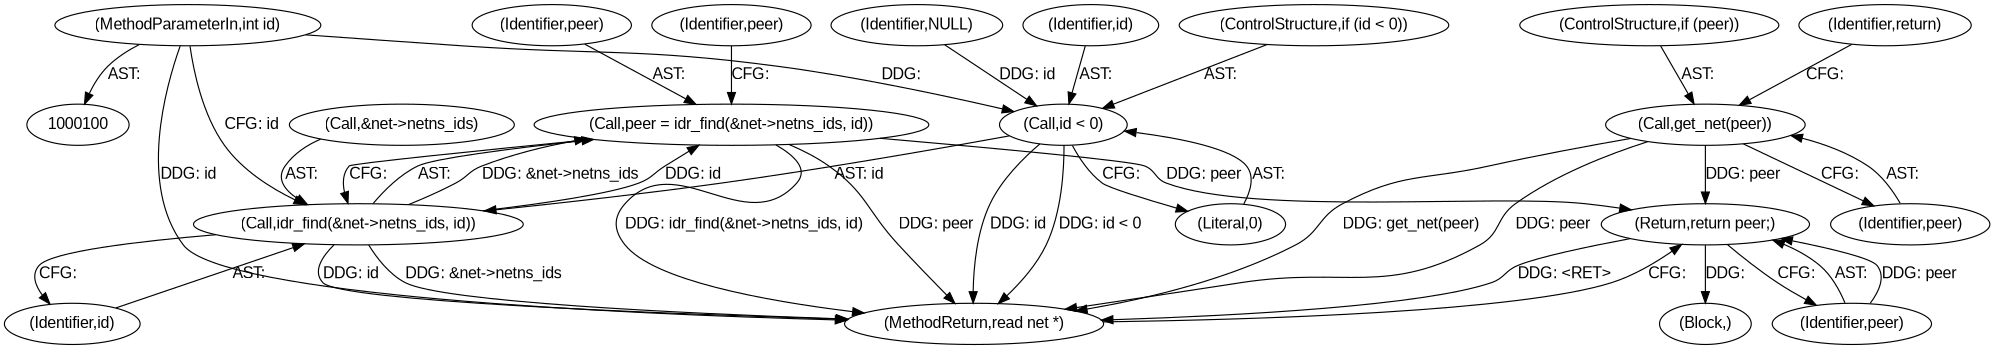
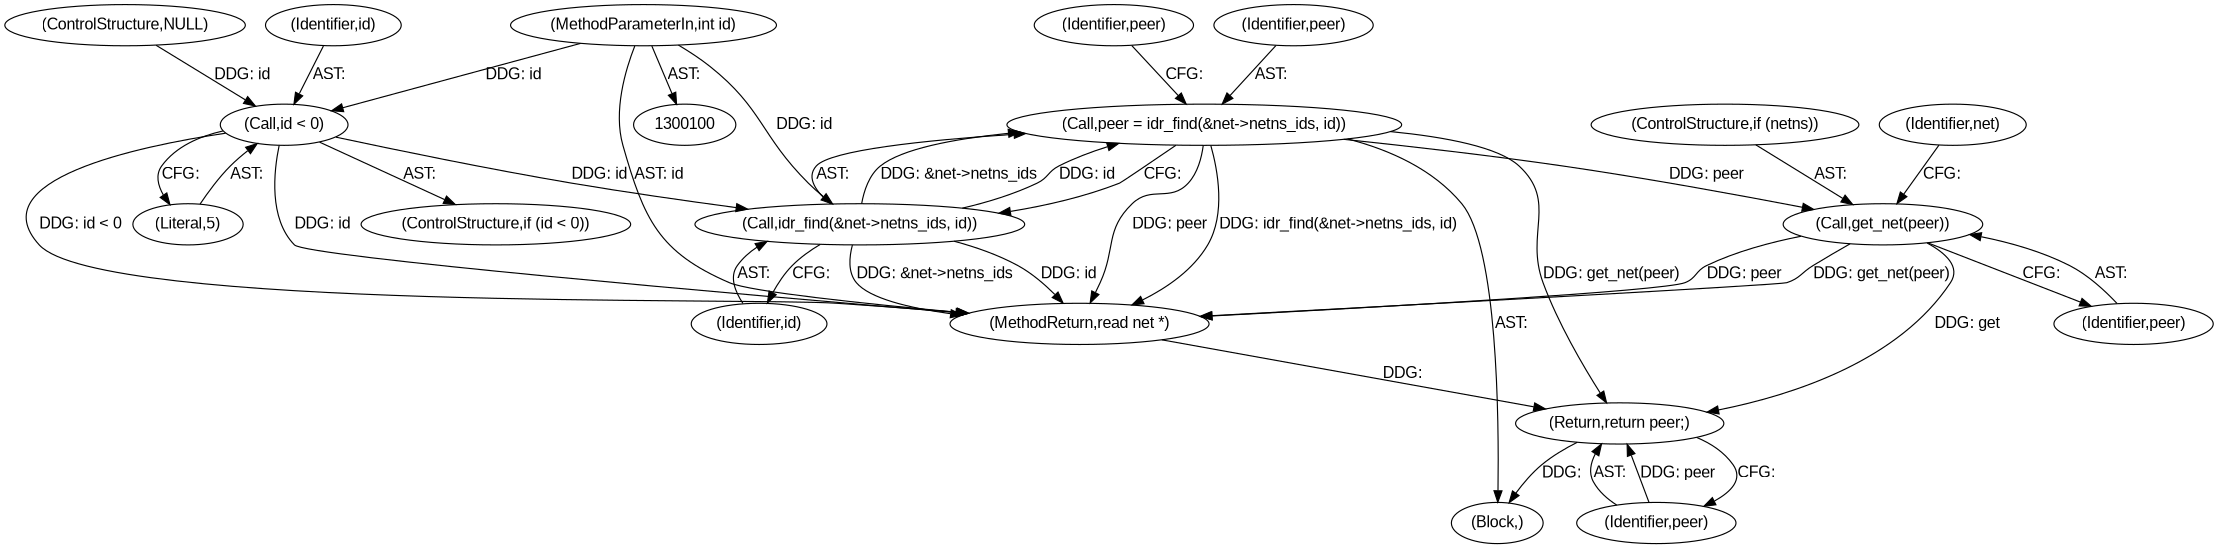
(917, 25) -> (125, 25)
(1649, 25) -> (1725, 125)
(1885, 25) -> (1953, 125)
(1190, 74) -> (382, 171)
(904, 75) -> (514, 75)
(78, 125) -> (685, 125)
(252, 125) -> (804, 125)
(402, 125) -> none
none -> (1574, 168)
(188, 175) -> (659, 175)
(859, 175) -> (599, 175)
(1204, 175) -> (1612, 274)
(1743, 175) -> (1968, 324)
(1230, 224) -> (188, 224)
(1669, 274) -> (1405, 374)
none -> (1486, 278)
(1377, 303) -> none
